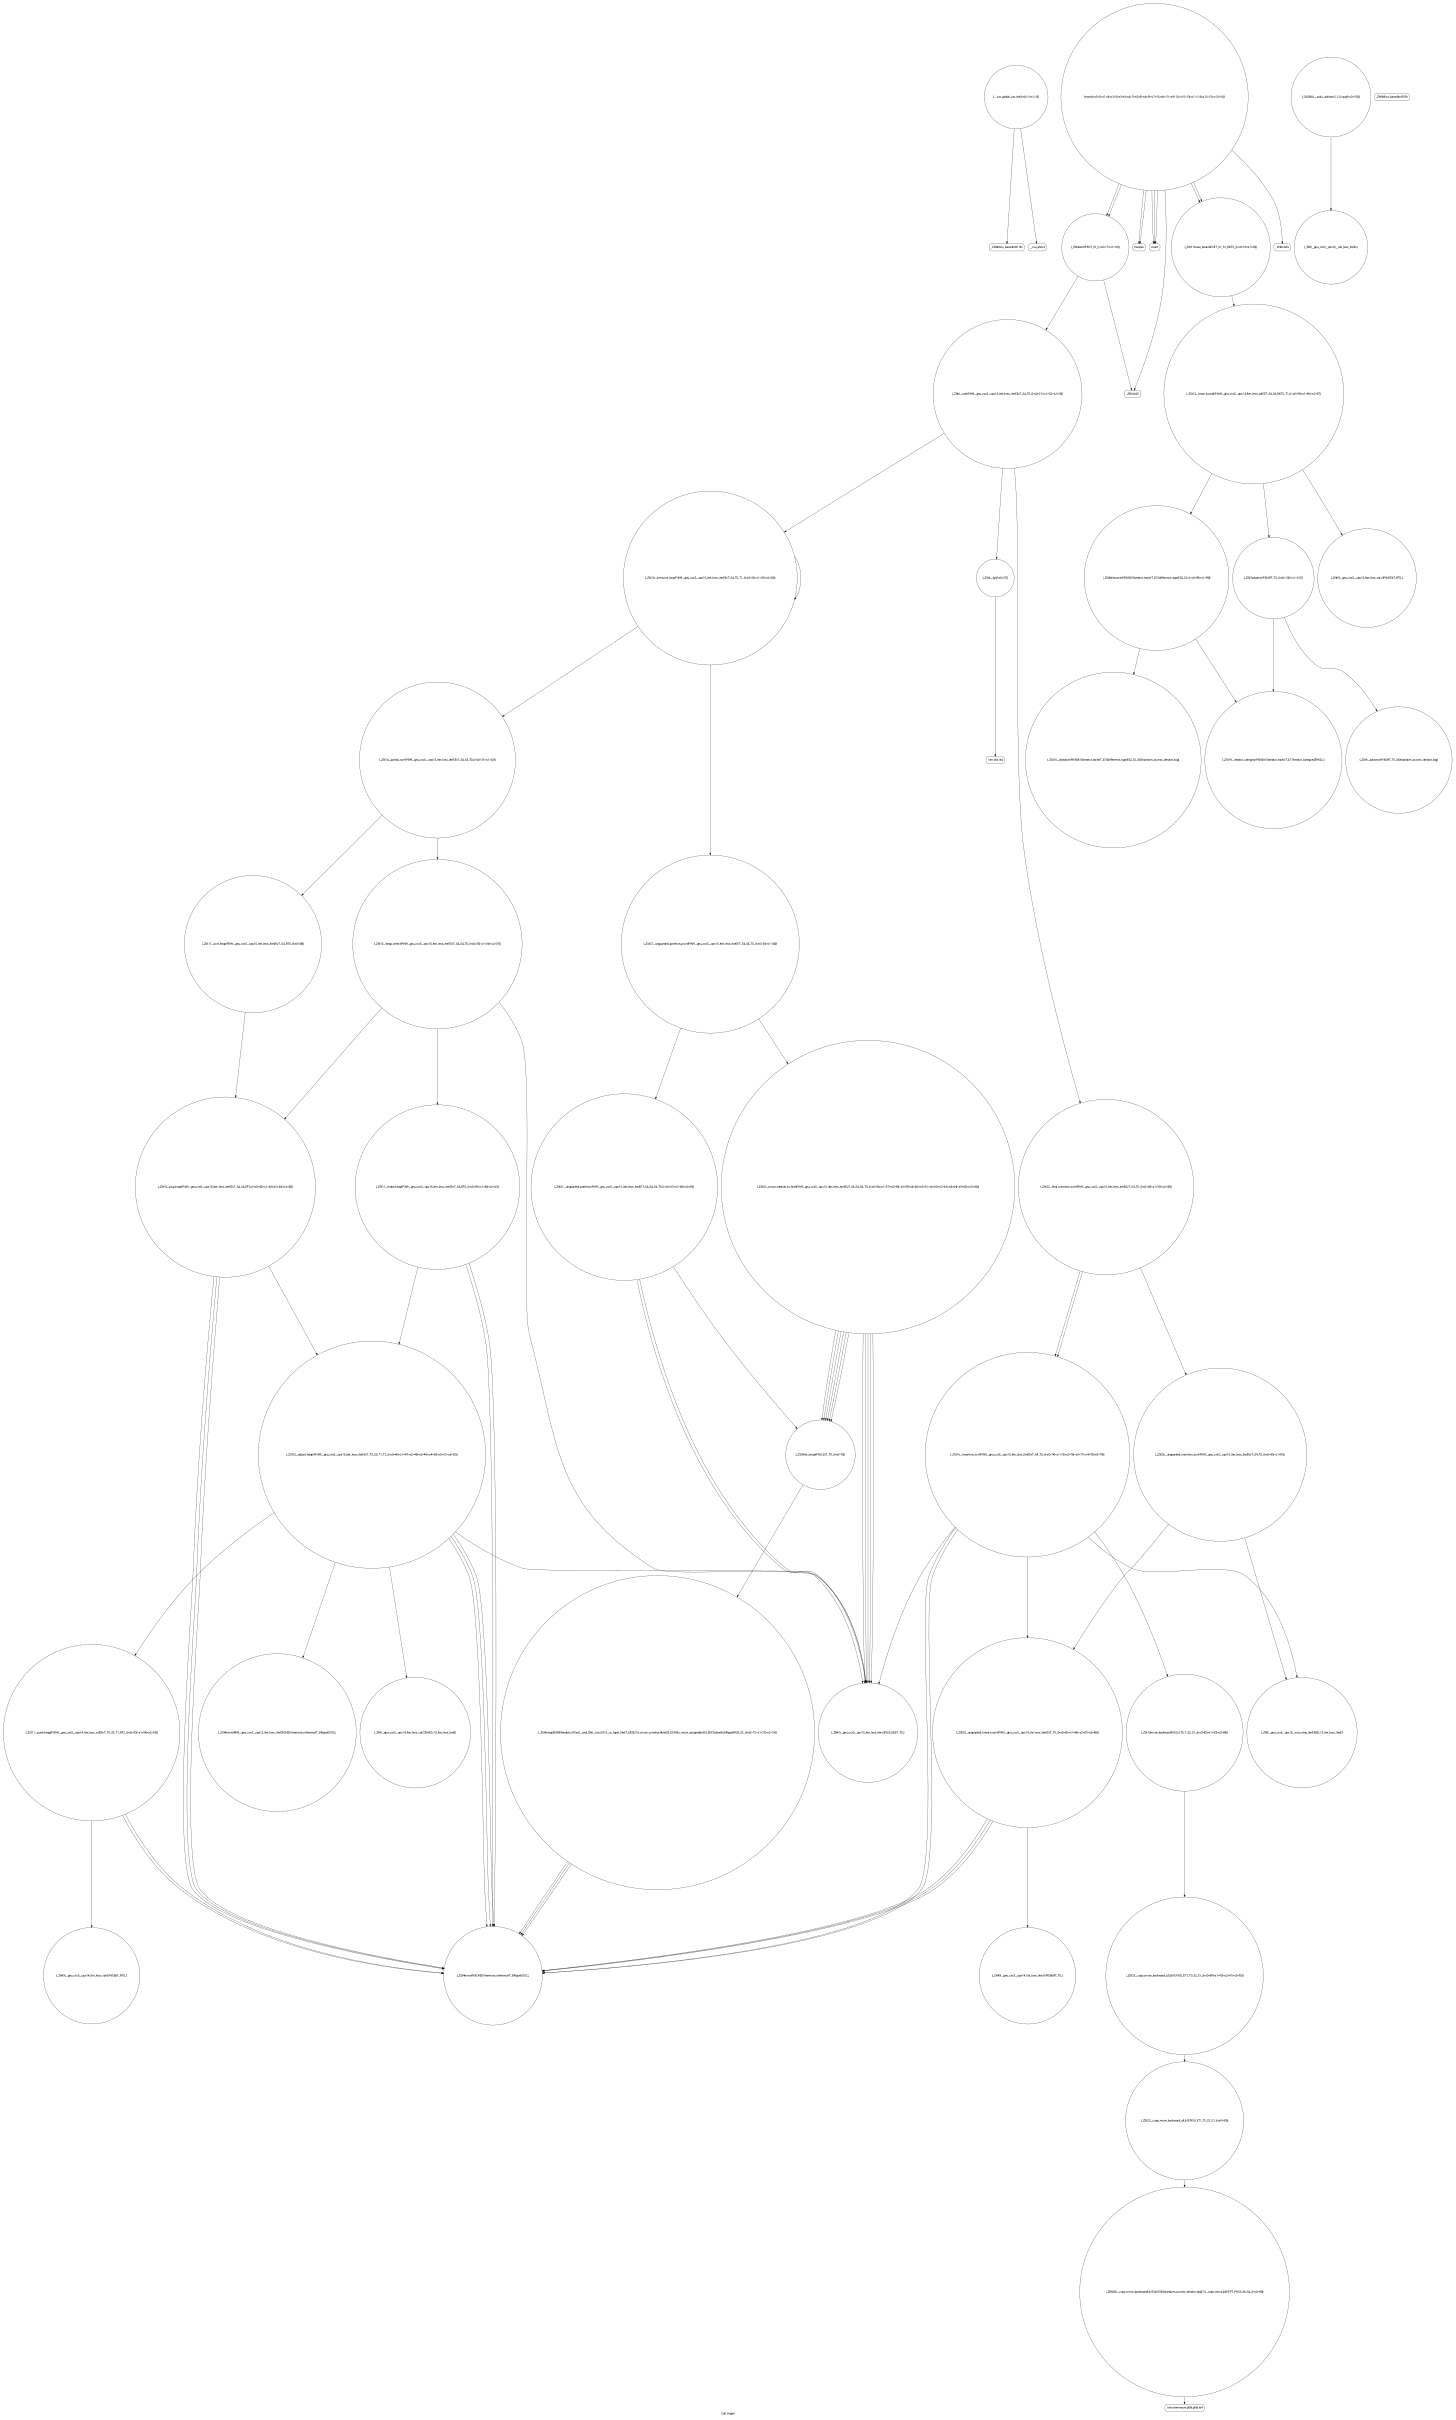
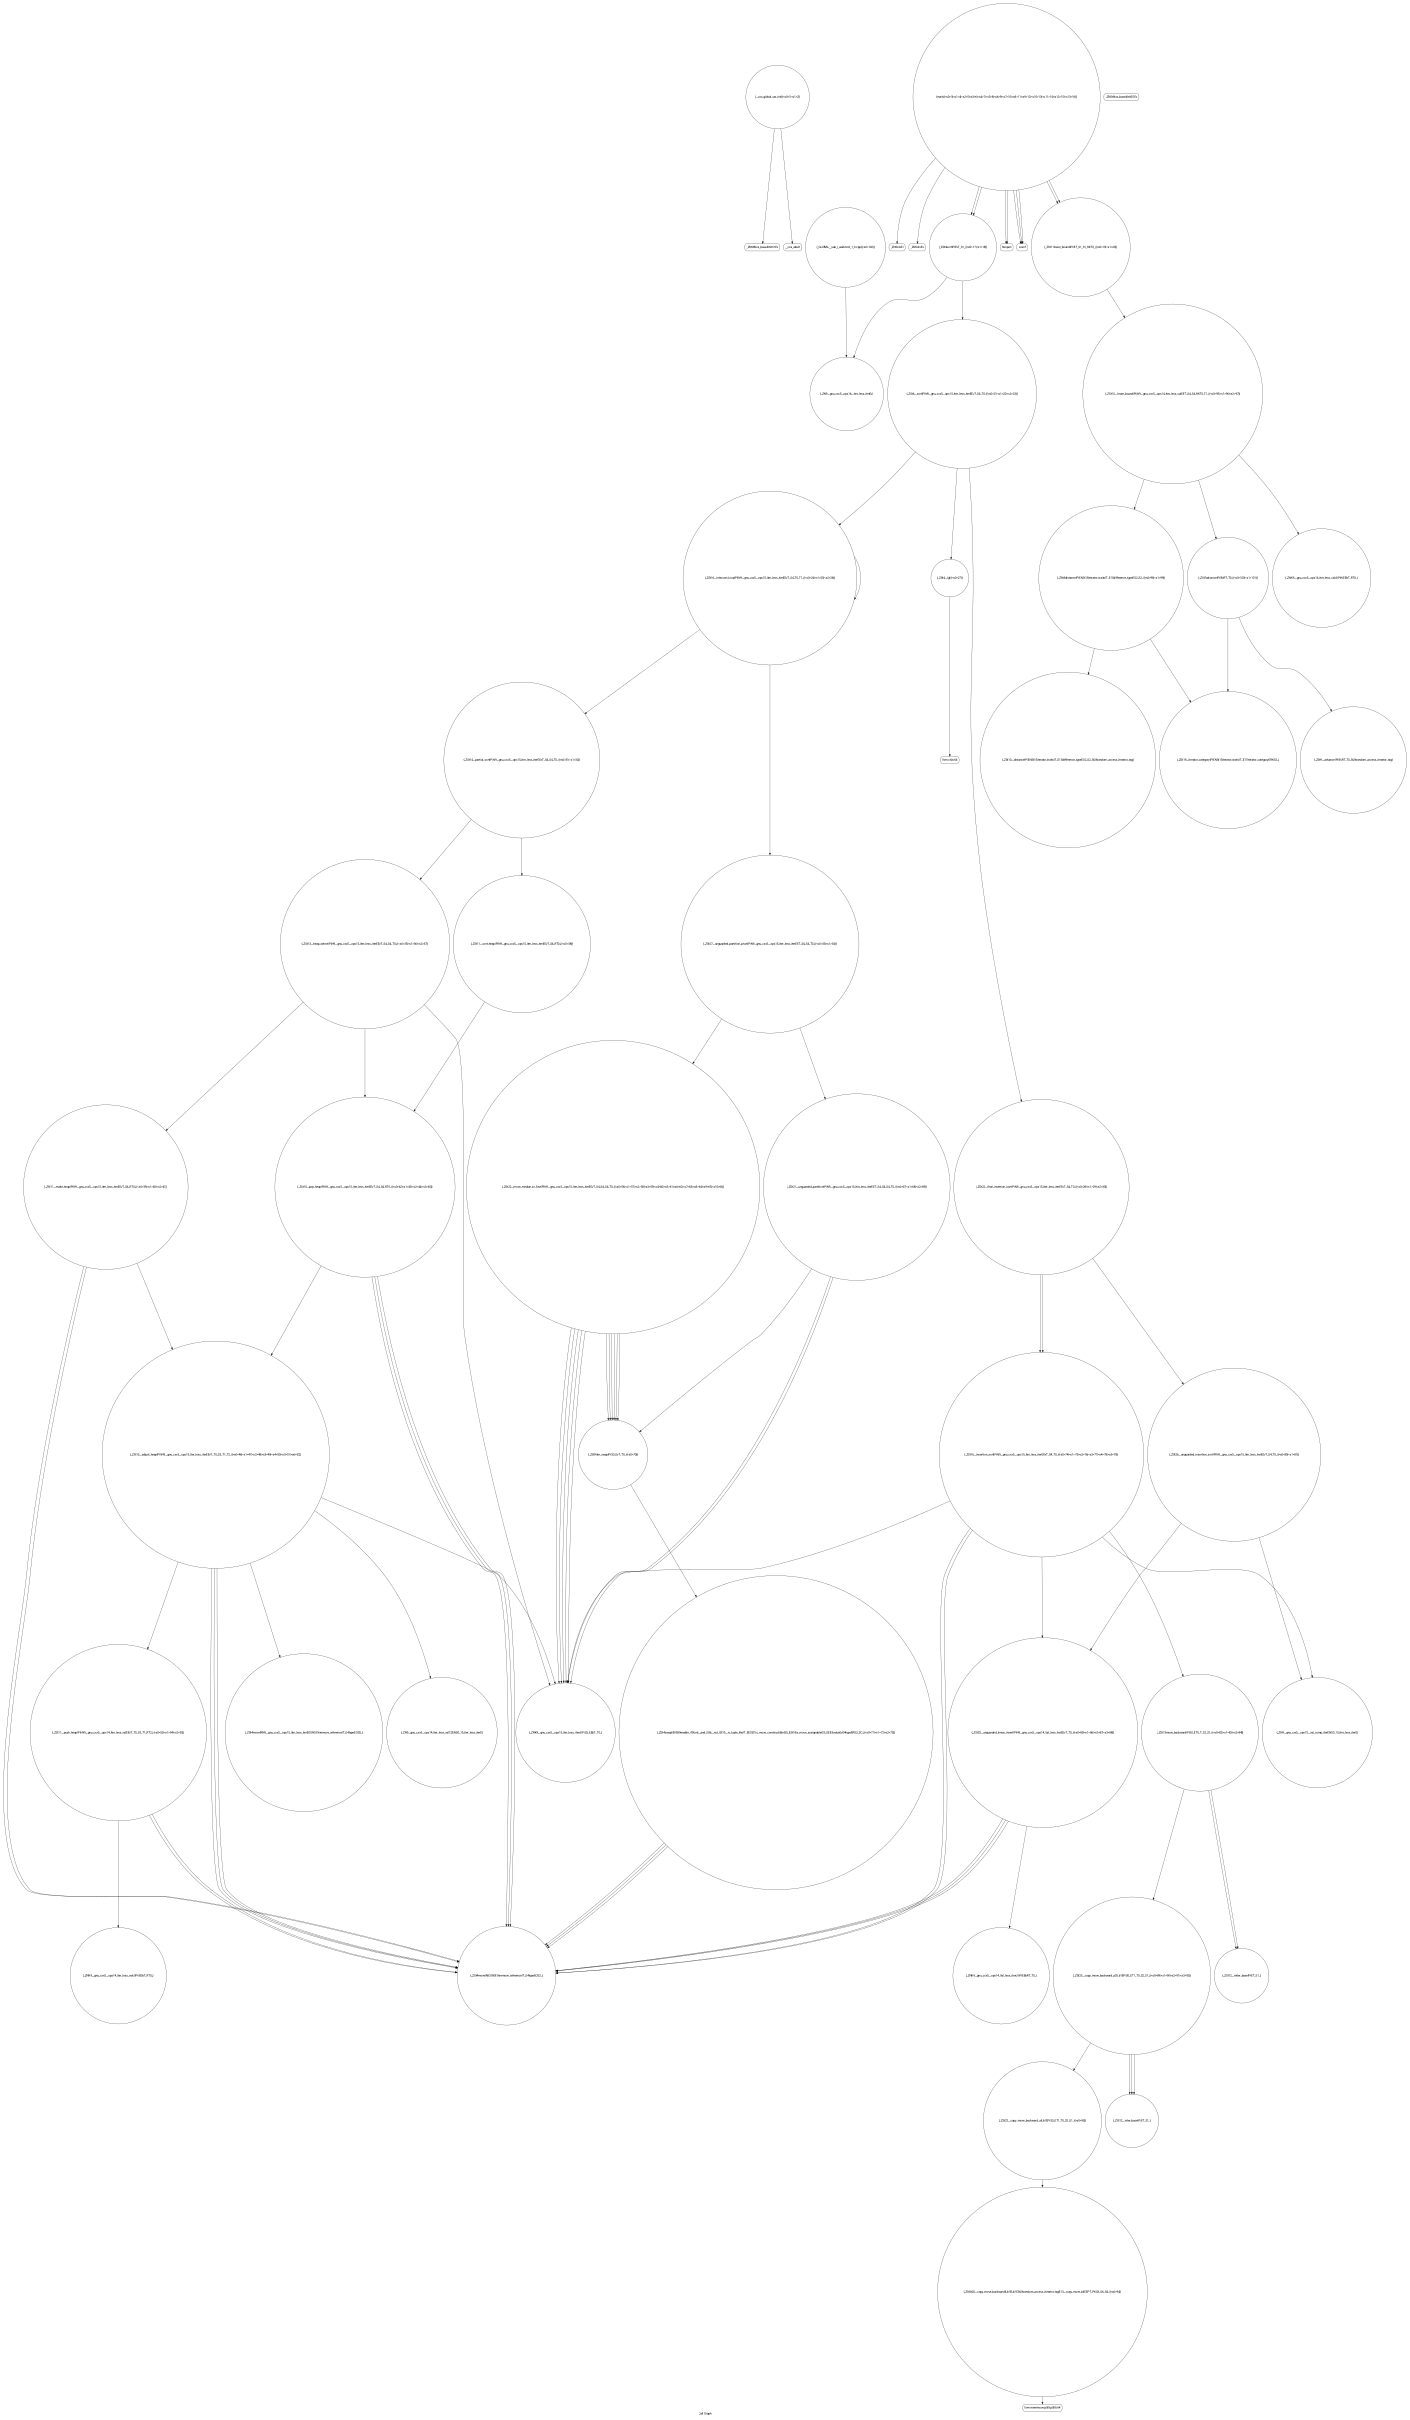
(1117, 334) -> (890, 301)
none -> (1242, 1976)
none -> (1132, 2121)
